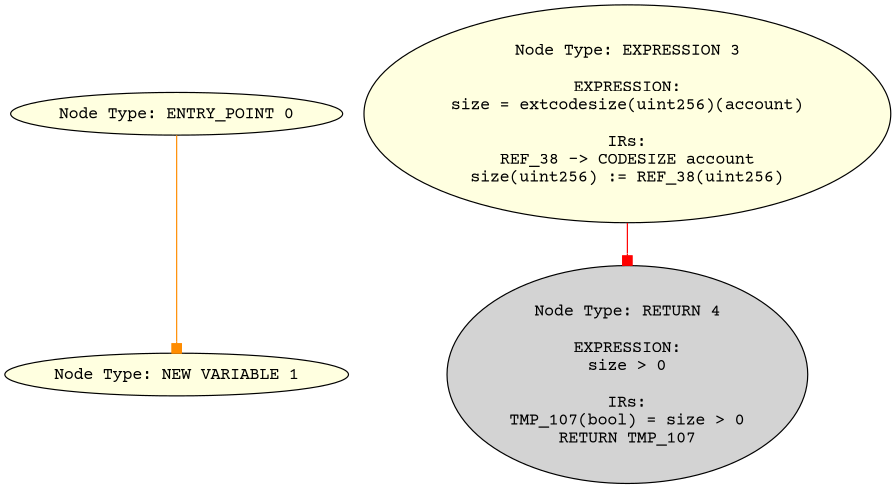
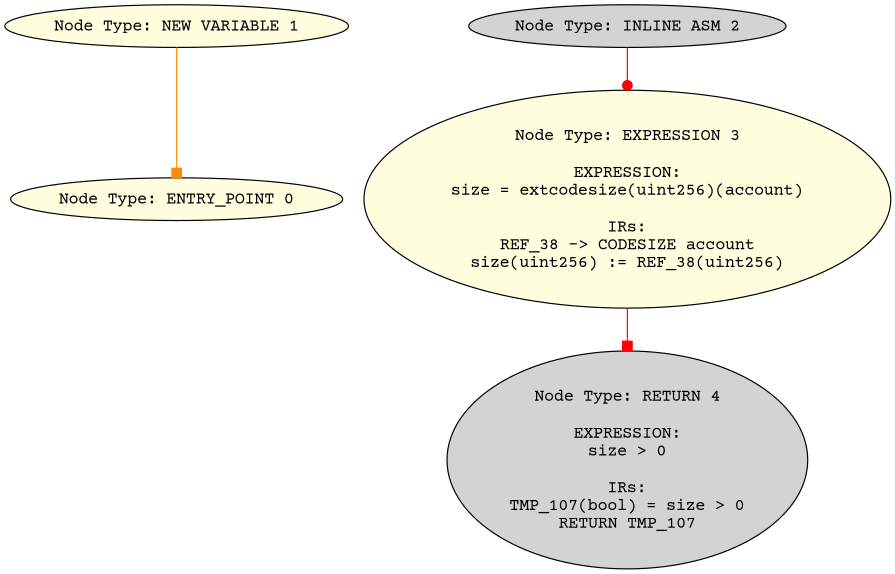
none -> (627, 26)
(177, 238) -> (177, 107)
